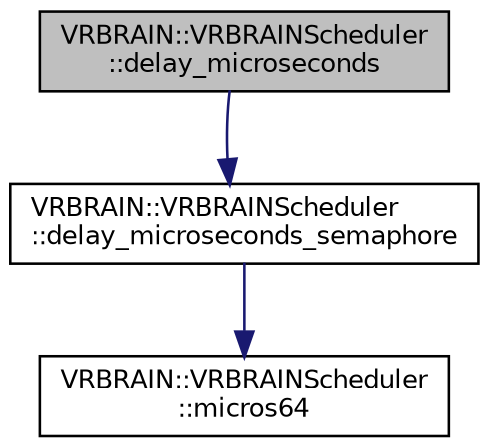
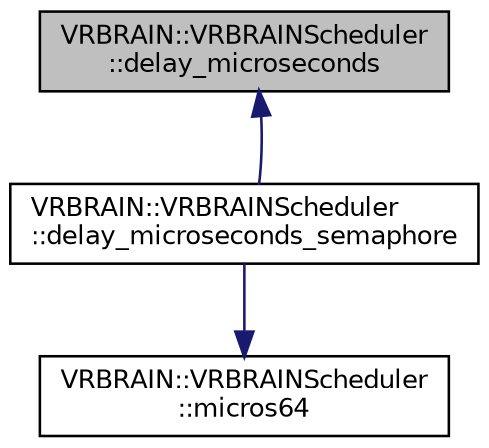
(227, 125) -> (262, 151)
